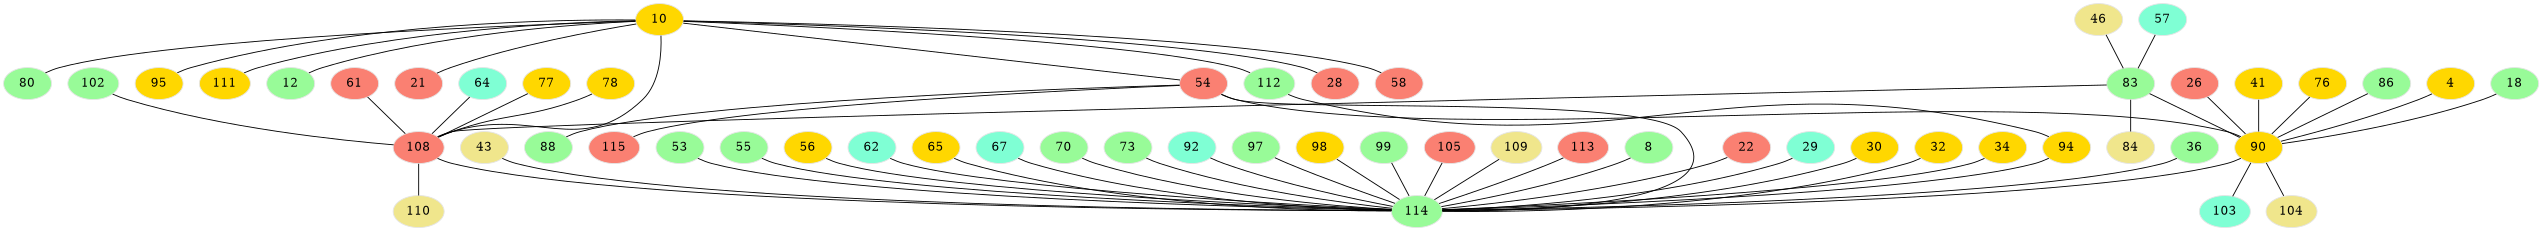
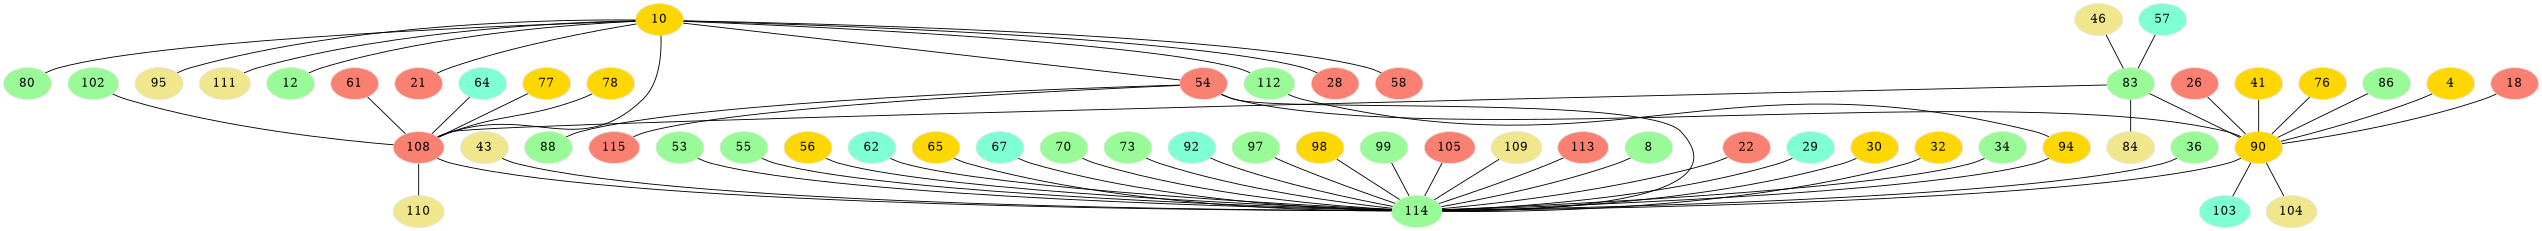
(159, 84) -> (159, 84)
(225, 84) -> (225, 84)
(2515, 84) -> (2515, 84)
(2003, 148) -> (2003, 148)
